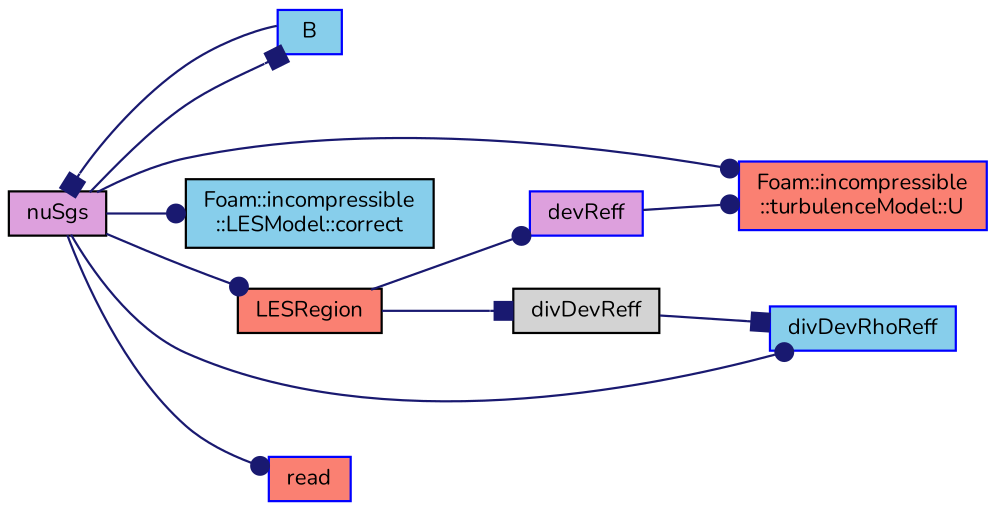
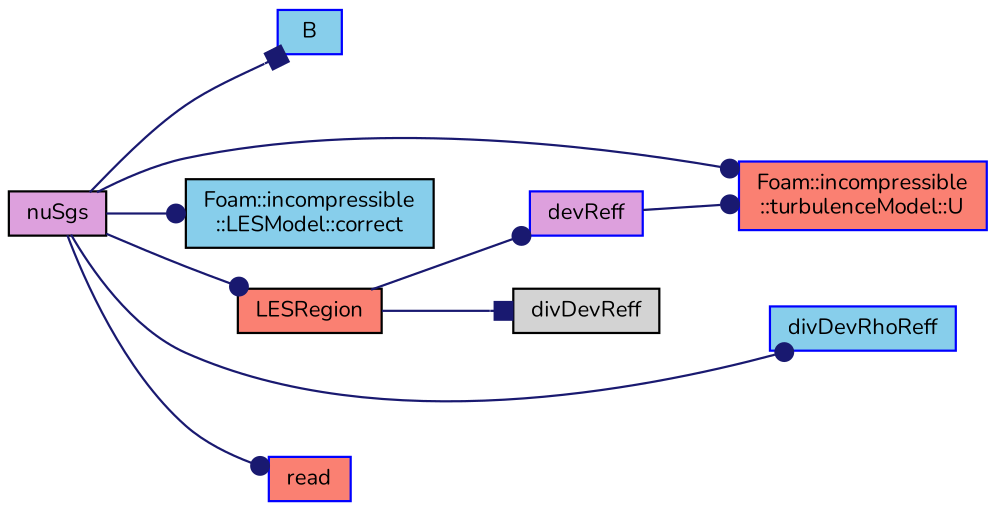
(165, 81) -> none
(704, 318) -> none
